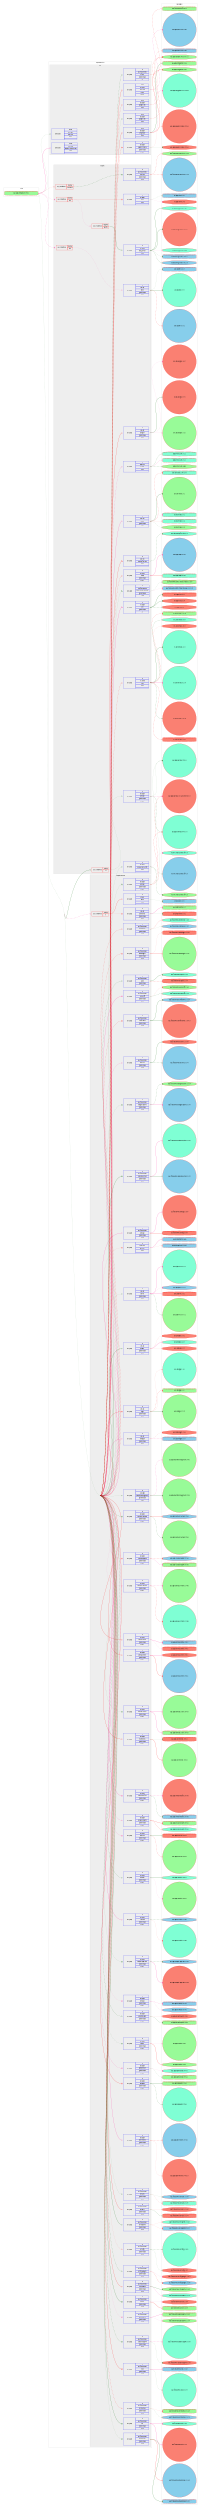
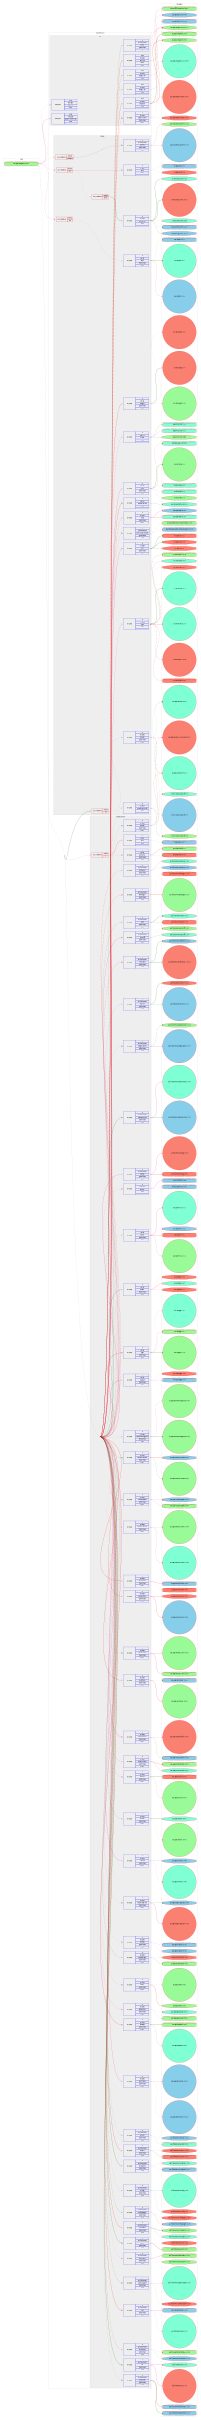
(179, 9) -> (179, 9)
(179, 30) -> (179, 15)
(179, 555) -> (179, 511)
(179, 1739) -> (179, 1680)
(179, 2176) -> (179, 2117)
(179, 2480) -> (179, 2407)
